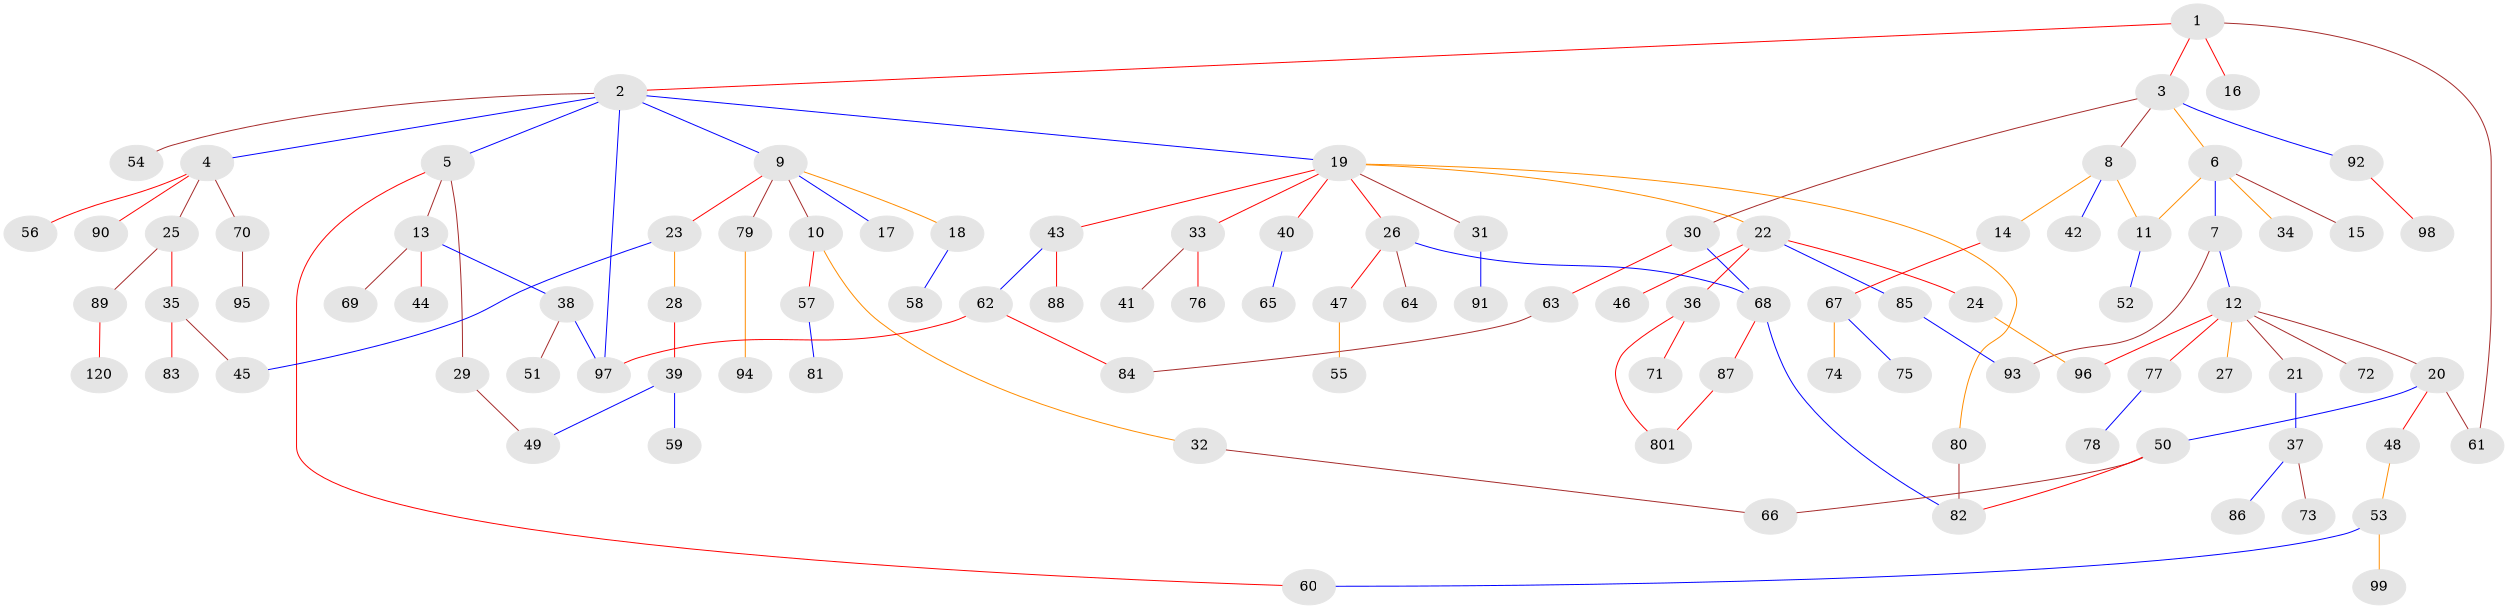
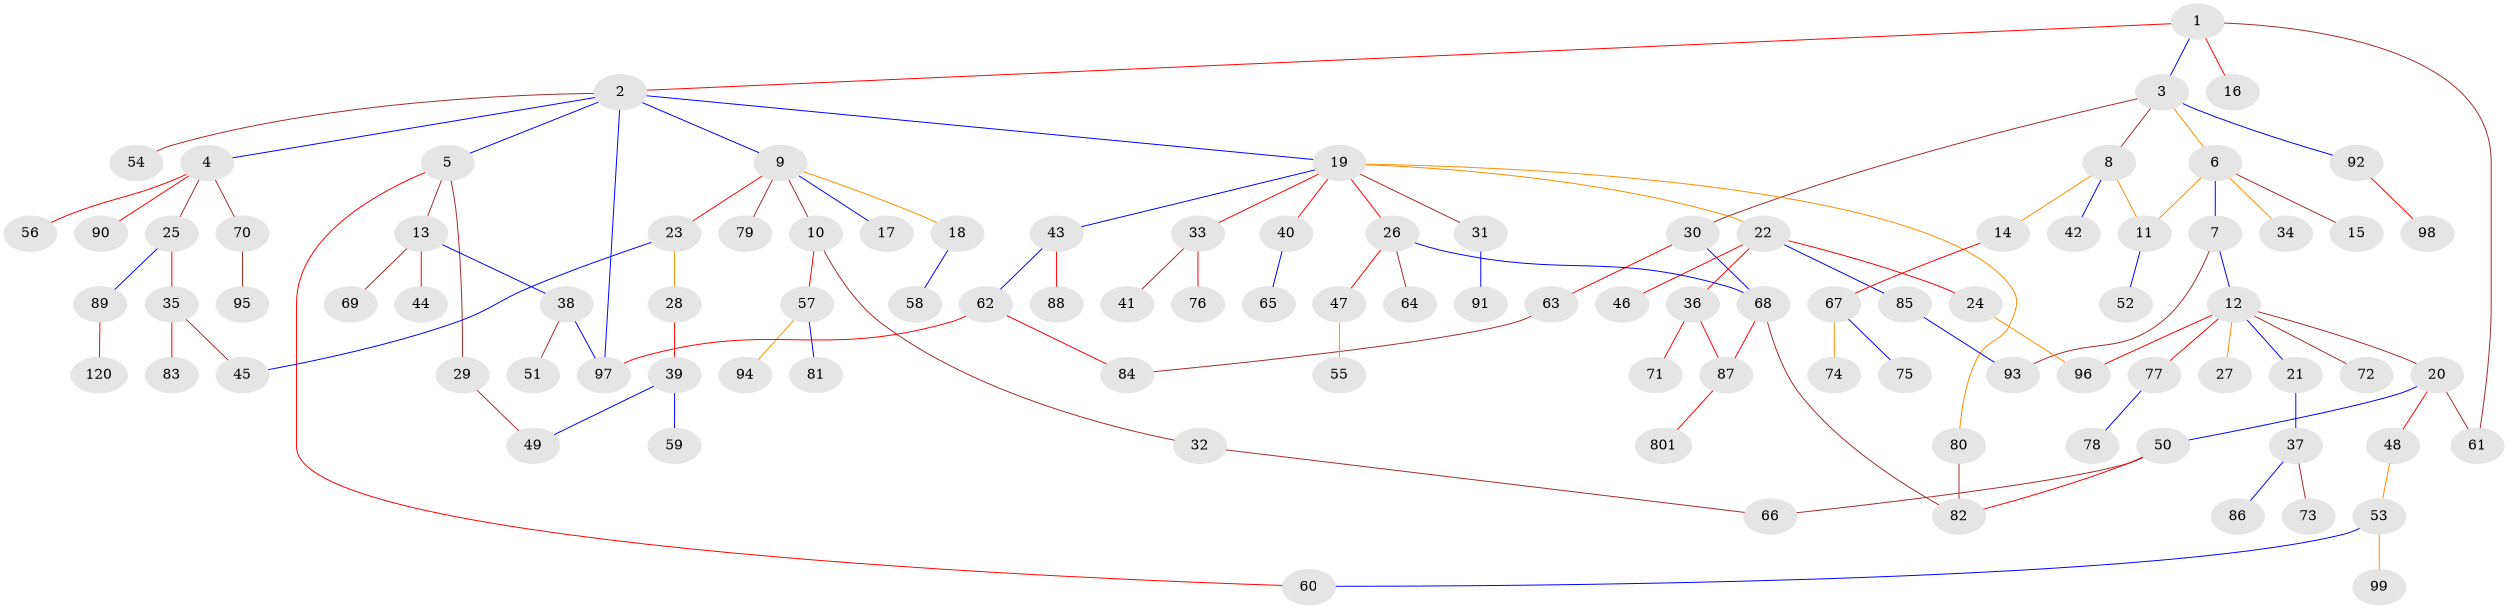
(2180, 57) -> (2180, 57)
(1198, 198) -> (1198, 198)
(136, 269) -> (136, 269)
(745, 304) -> (771, 346)
(2265, 340) -> (2265, 340)
(1617, 365) -> (1709, 340)
(979, 379) -> (979, 379)
(1834, 430) -> (1834, 430)
